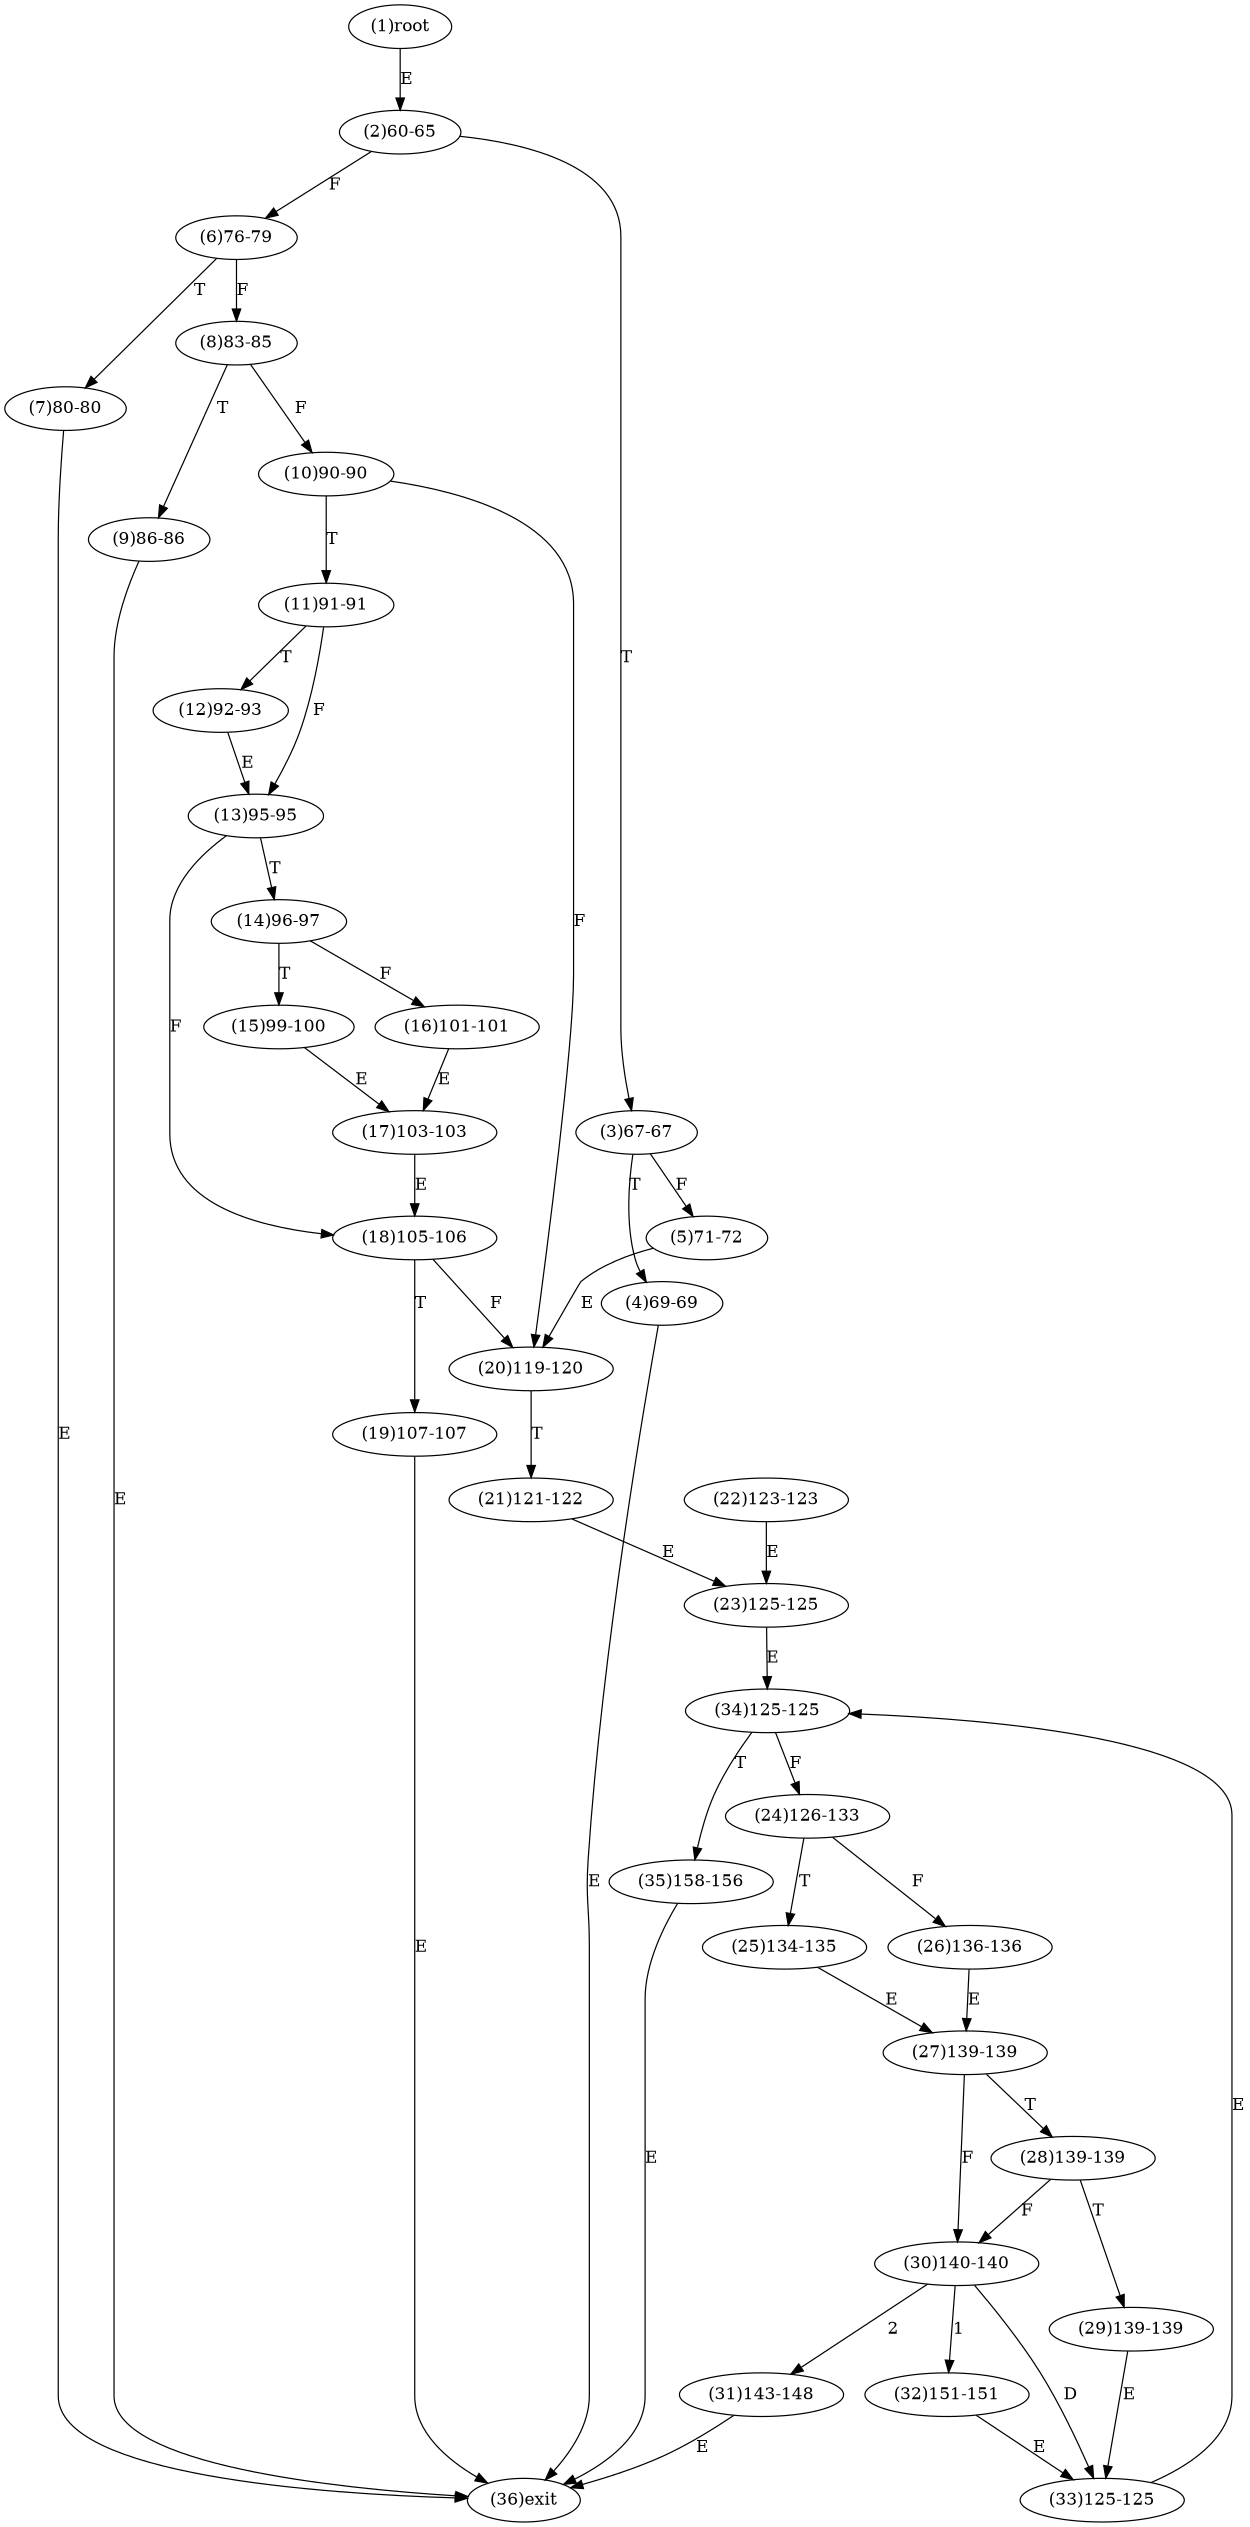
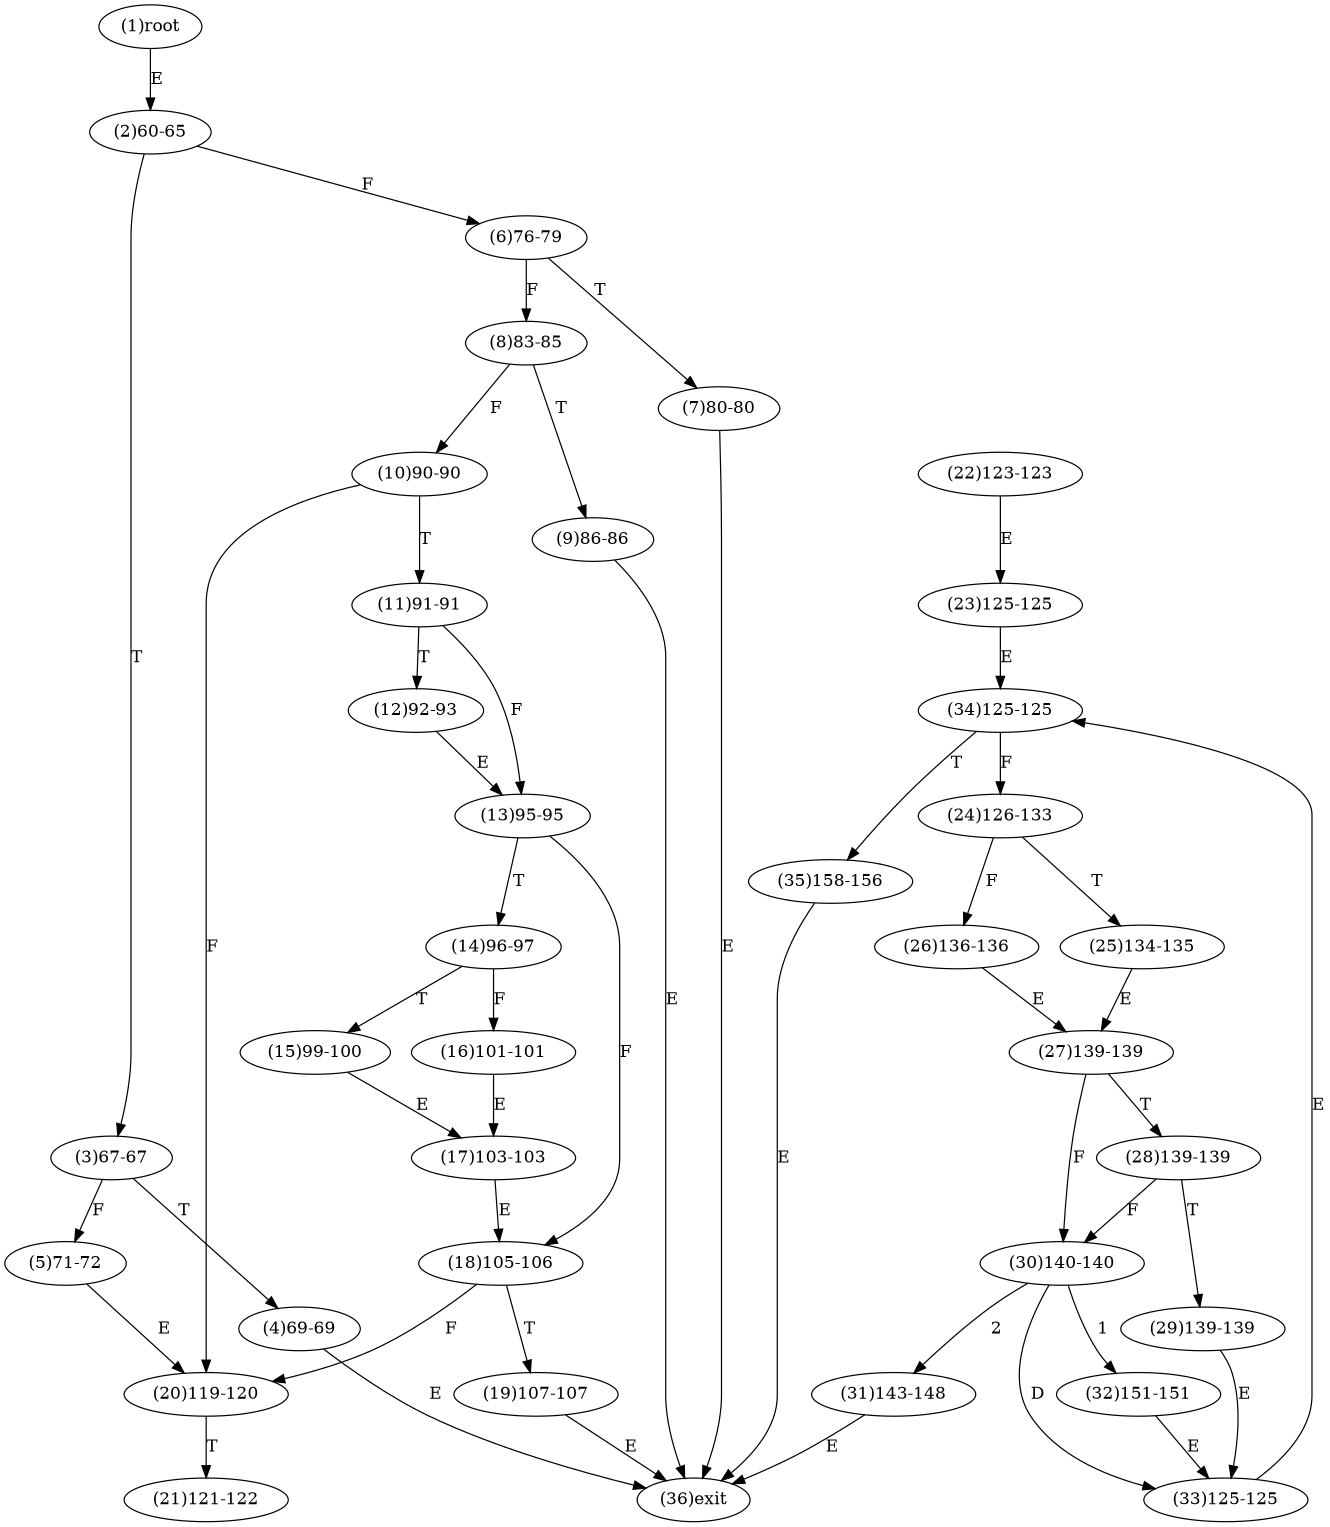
(643, 1550) -> none
